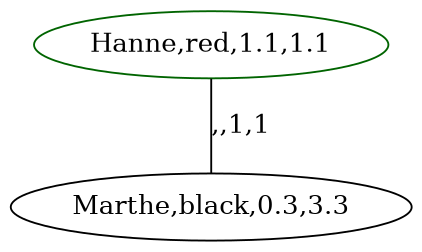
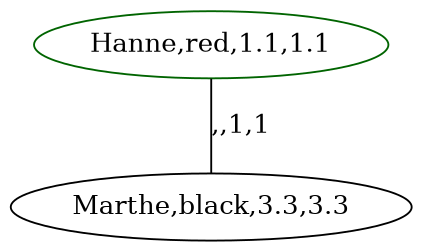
(211, 207) -> (211, 207)
